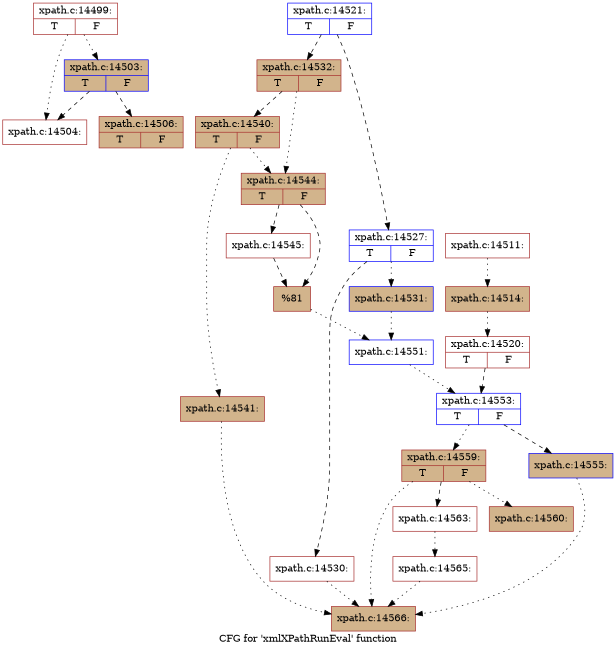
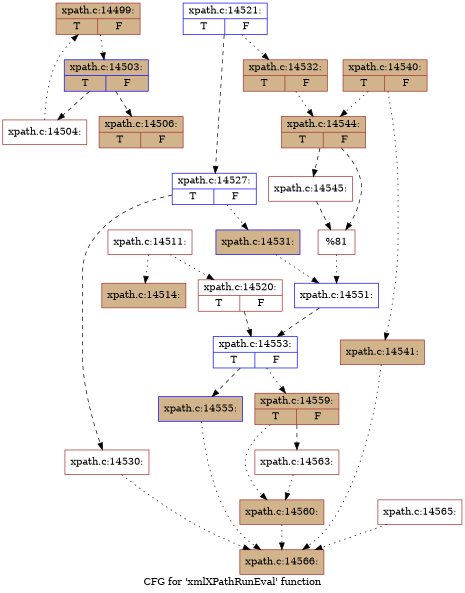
(76, 19) -> (98, 19)
(316, 44) -> (253, 45)
(54, 73) -> (51, 77)
(271, 102) -> none
(292, 299) -> (337, 242)
(488, 321) -> (189, 265)
(429, 377) -> (301, 320)
(376, 534) -> (282, 534)
(435, 541) -> (290, 484)
